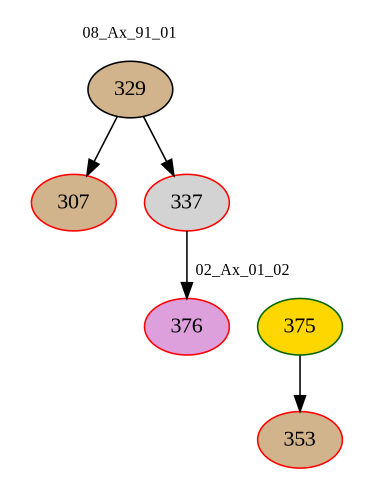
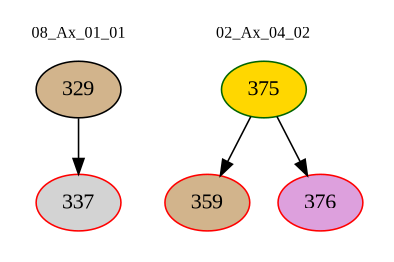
(130, 34) -> (79, 34)
(74, 203) -> none
(187, 266) -> (289, 139)
(243, 271) -> (264, 34)
(300, 440) -> (207, 203)
